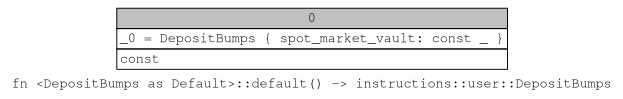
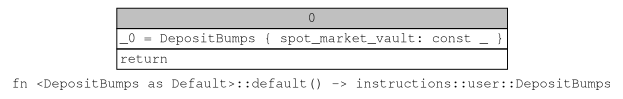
(140, 59) -> (144, 59)
